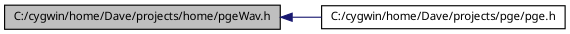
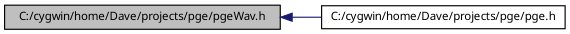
(142, 17) -> (142, 17)
